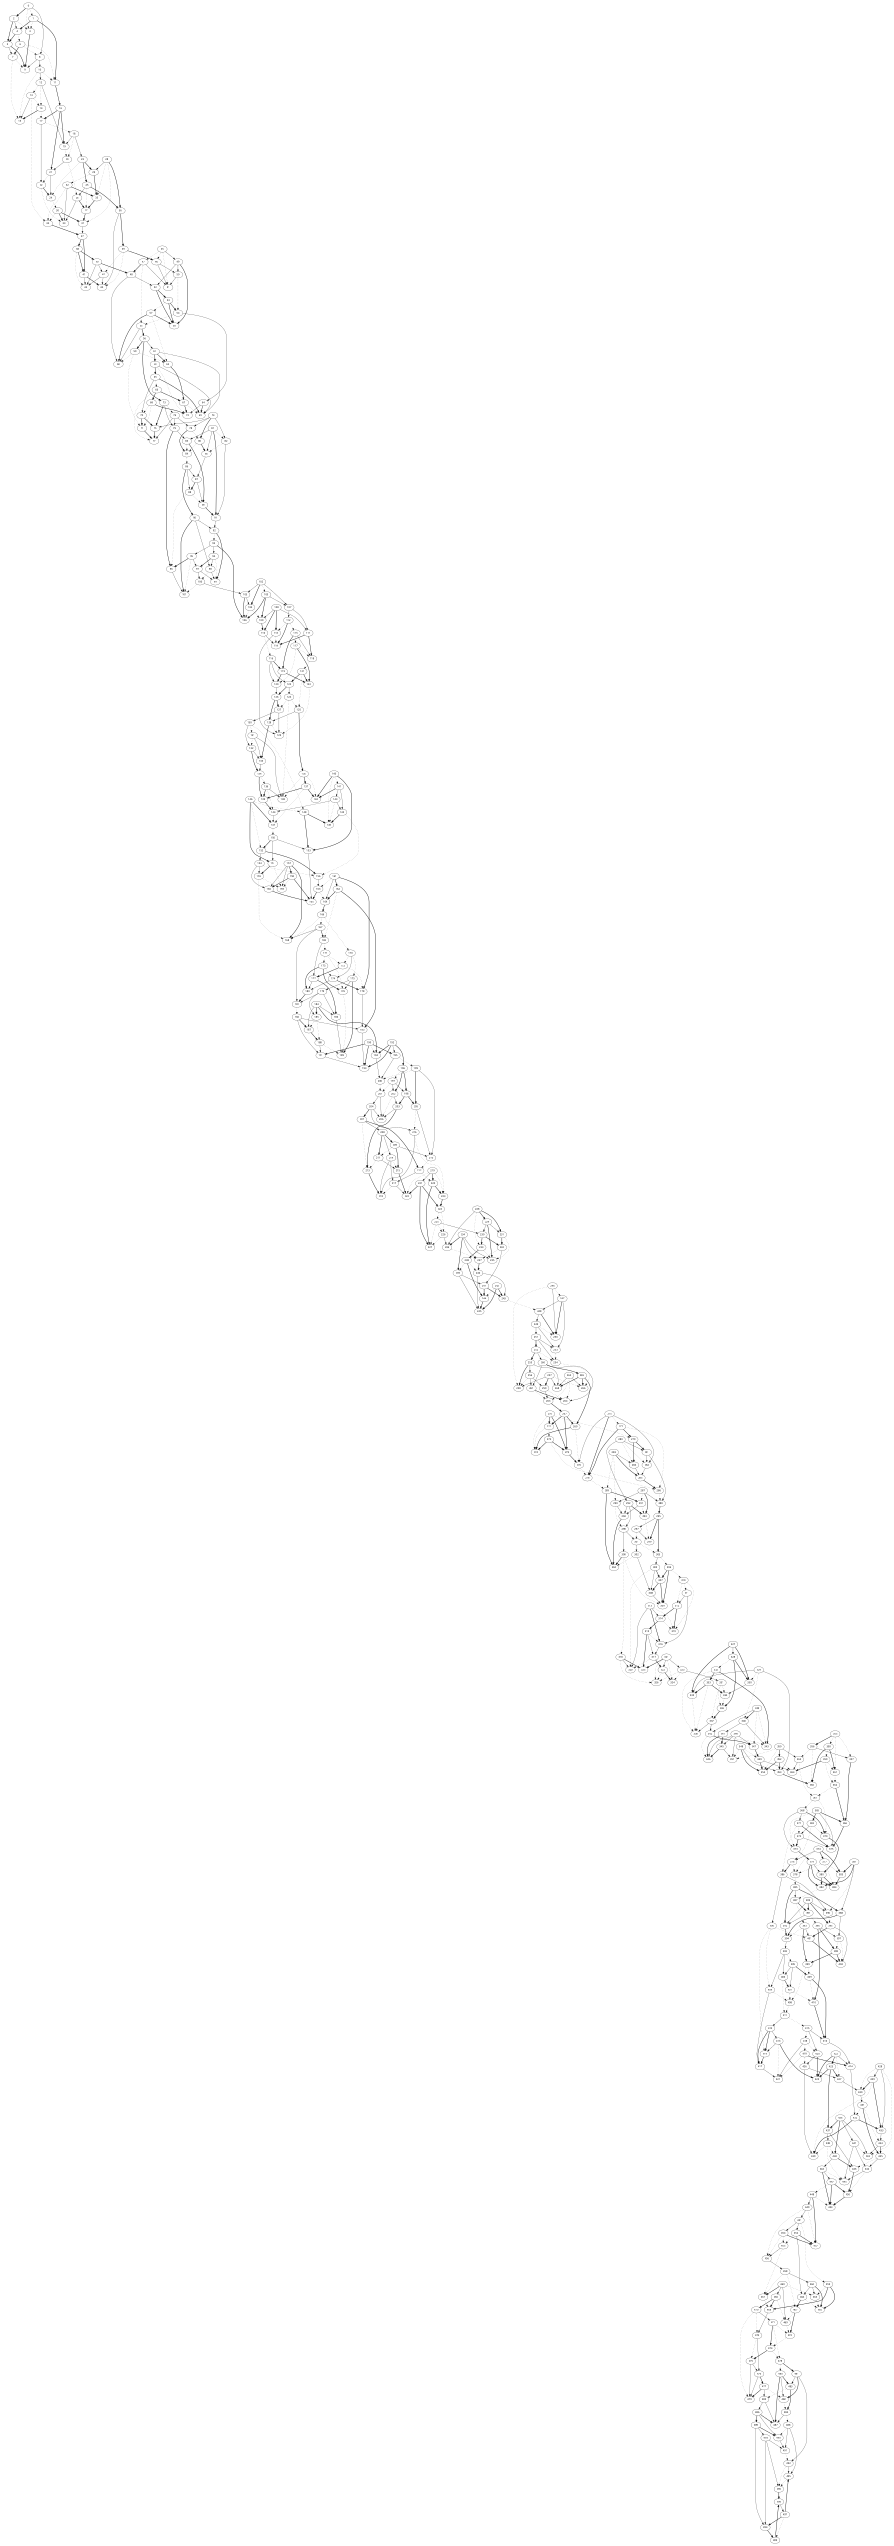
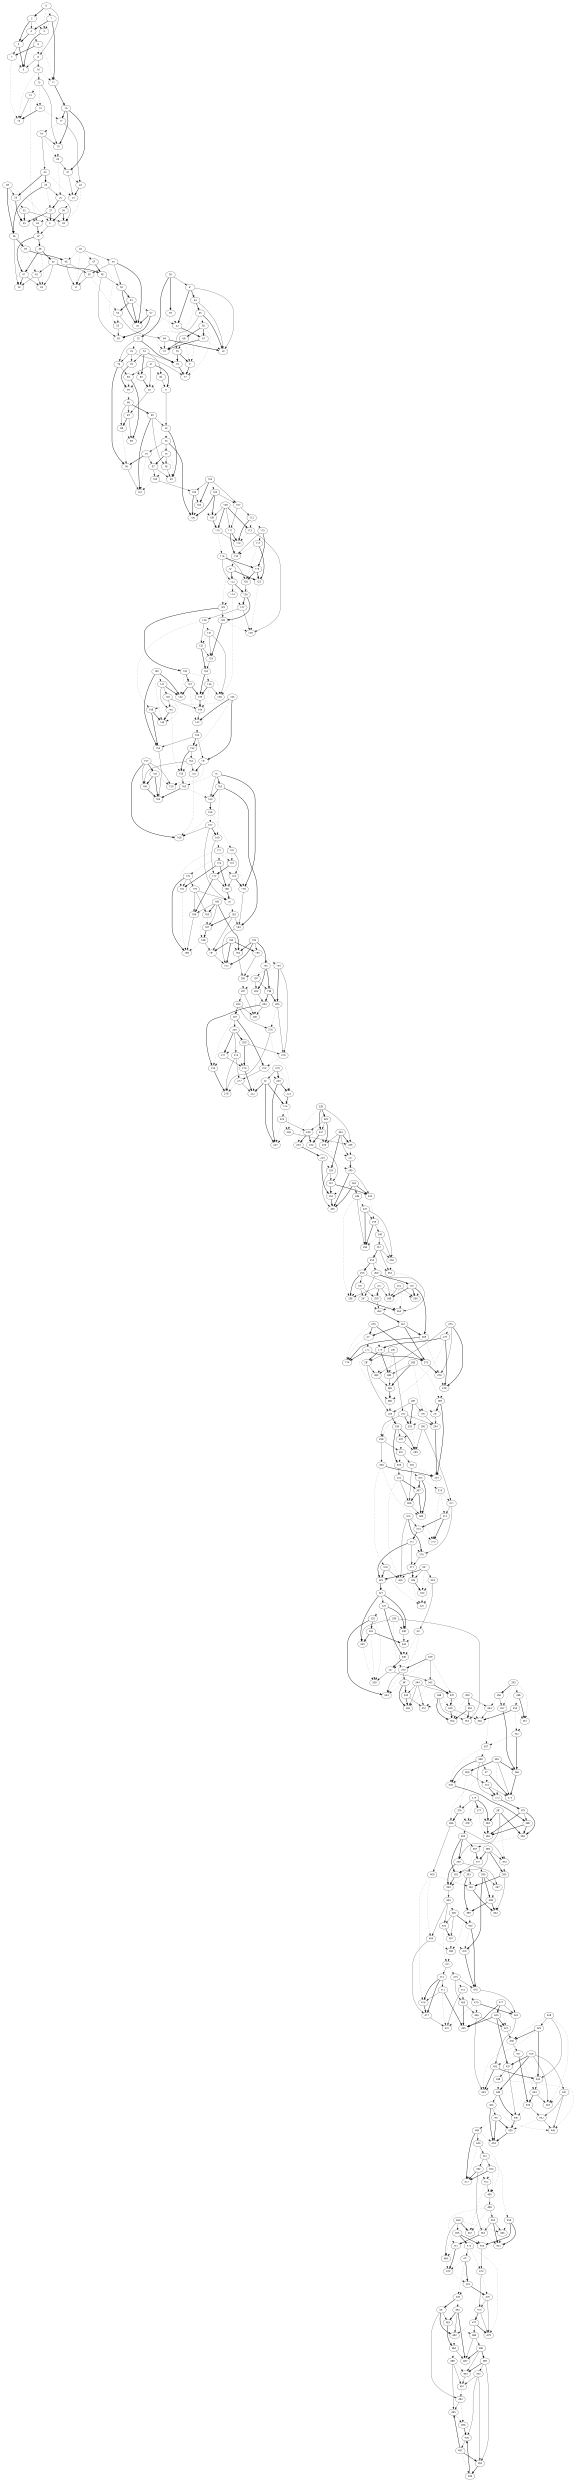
(92, 204) -> (38, 217)
(143, 331) -> none
(209, 511) -> none
none -> (355, 1189)
(486, 1253) -> none
(477, 1291) -> (342, 1188)
none -> (423, 1427)
none -> (381, 1586)
(656, 1667) -> (422, 1599)
(812, 1785) -> none
(772, 2463) -> (473, 2405)
